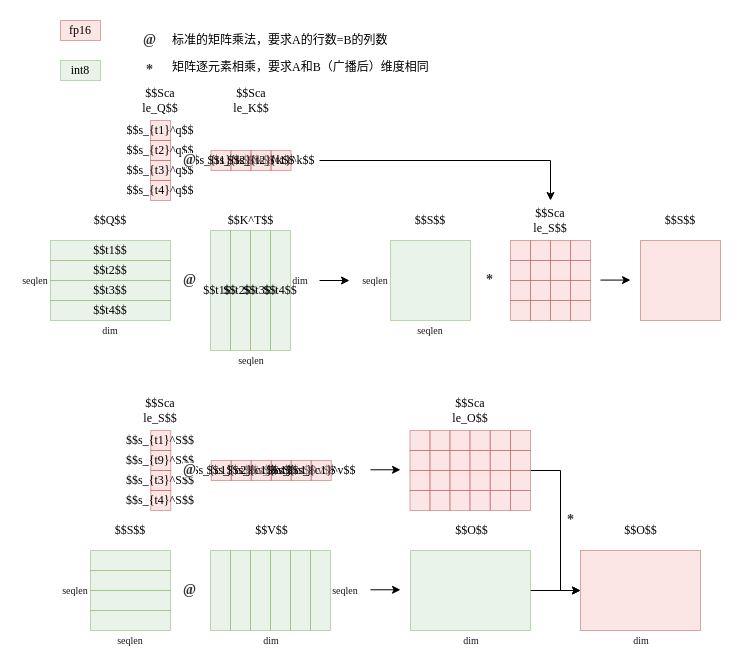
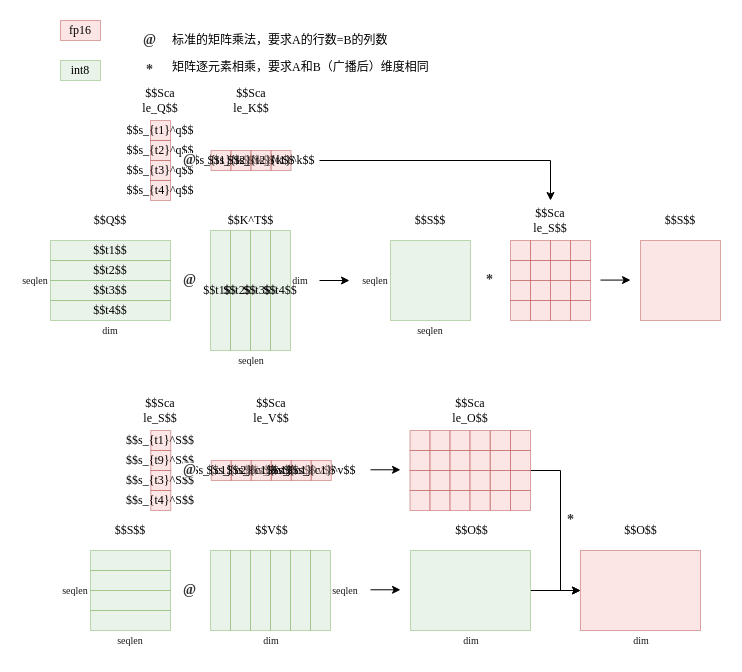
none -> (271, 411)
